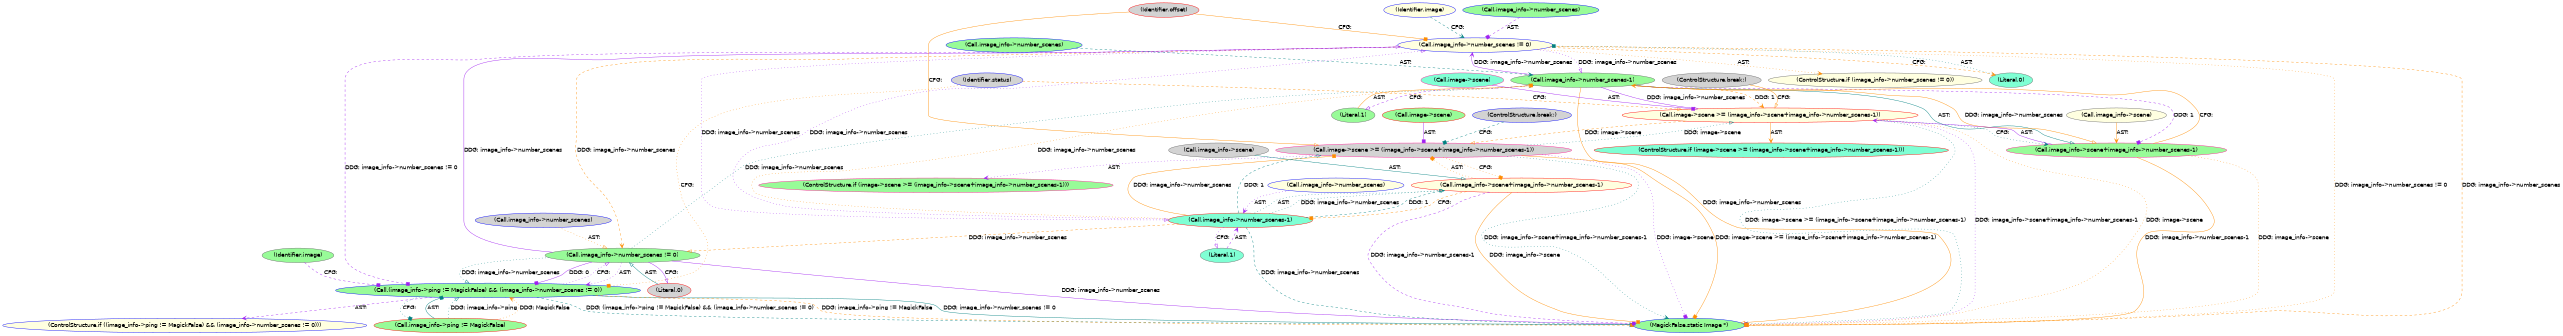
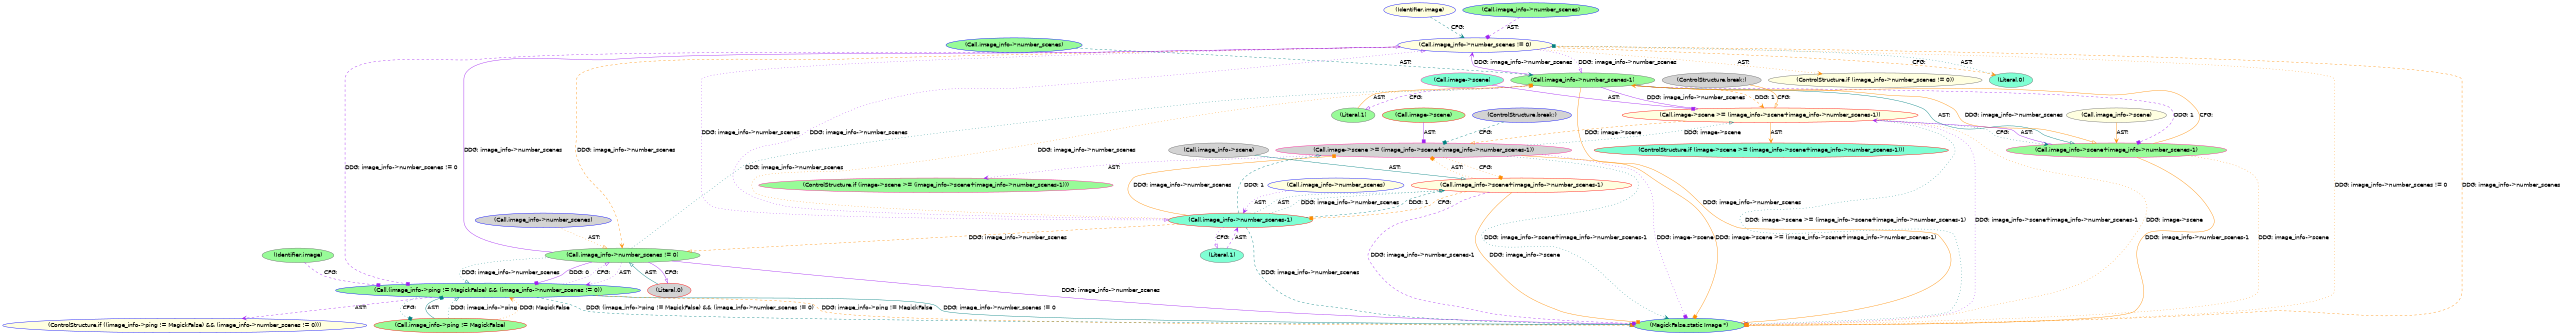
(1164, 10) -> none
(987, 80) -> none
